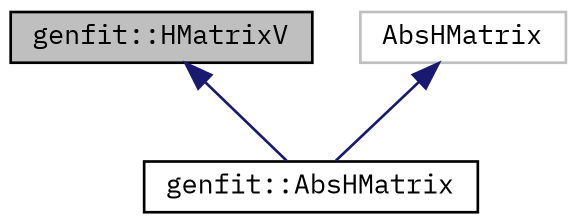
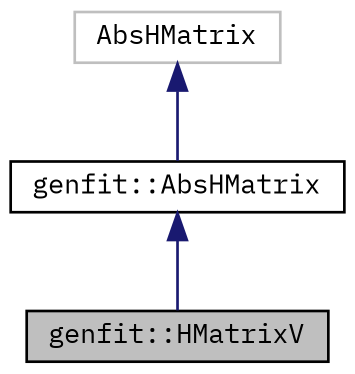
(246, 121) -> (178, 276)
